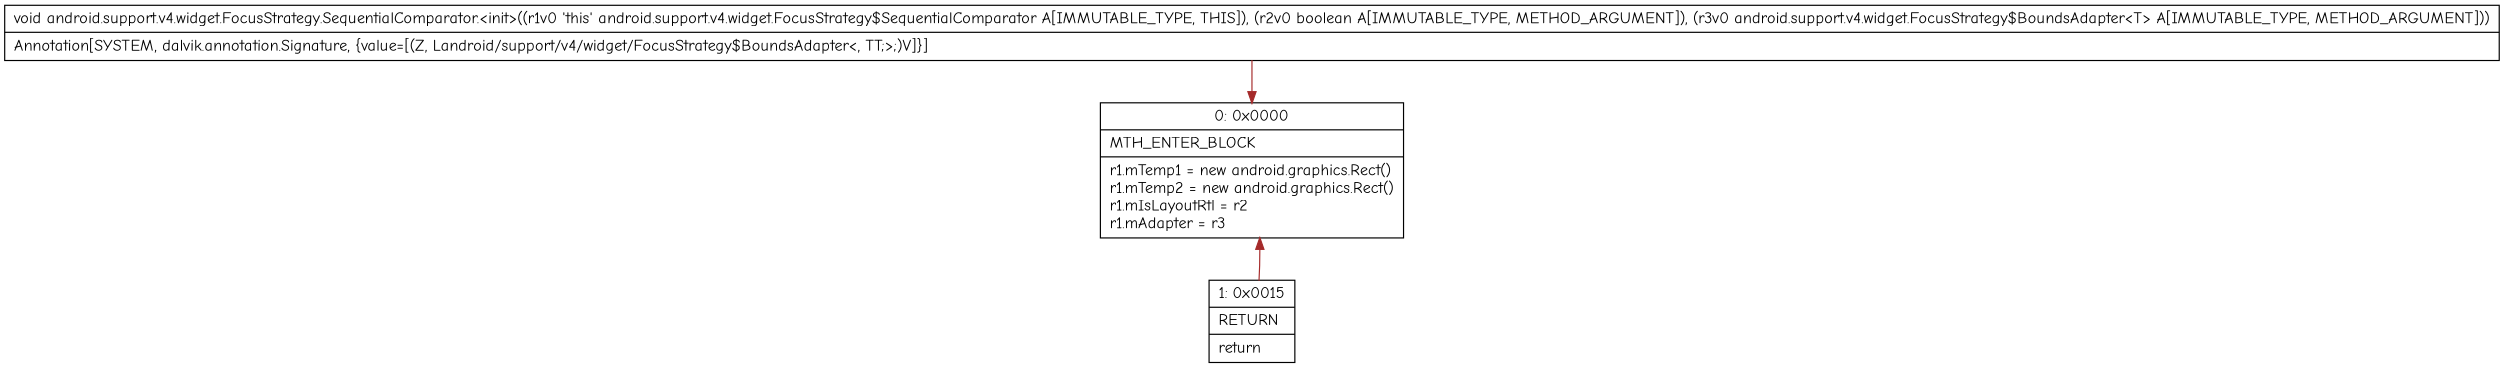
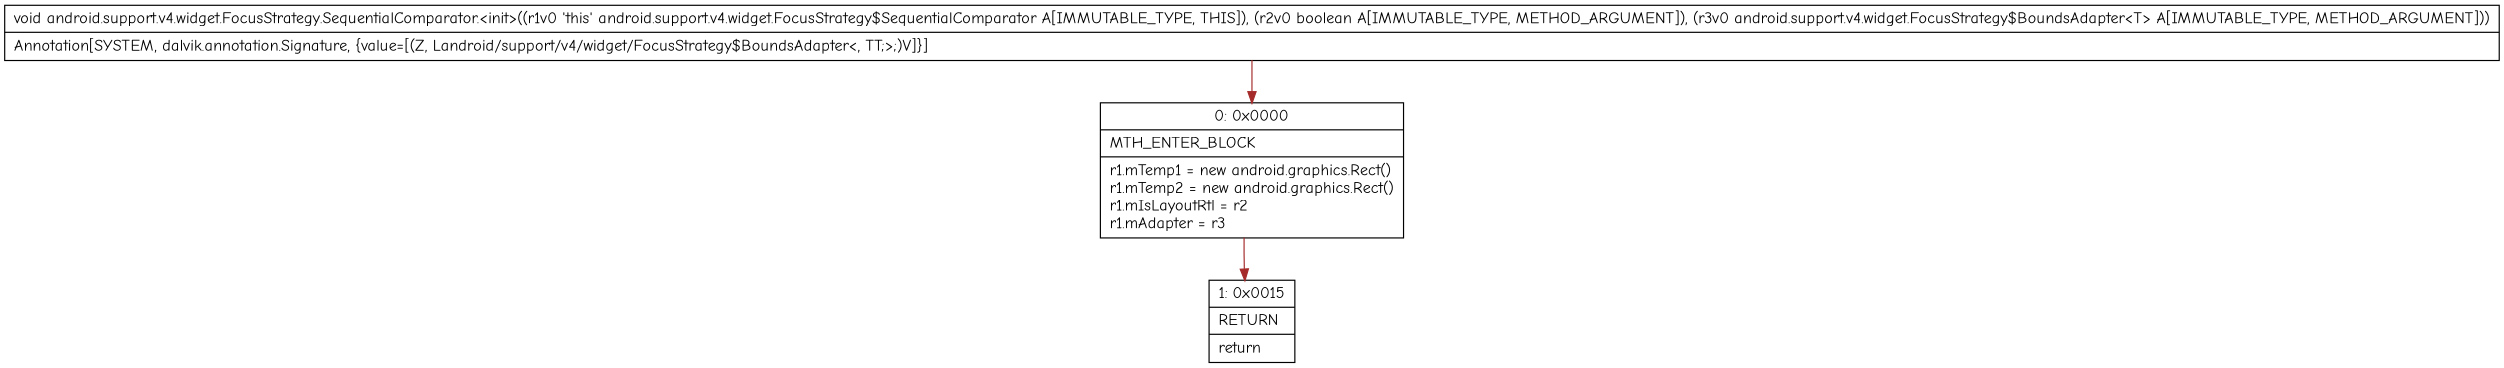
(1260, 265) -> (1244, 253)
